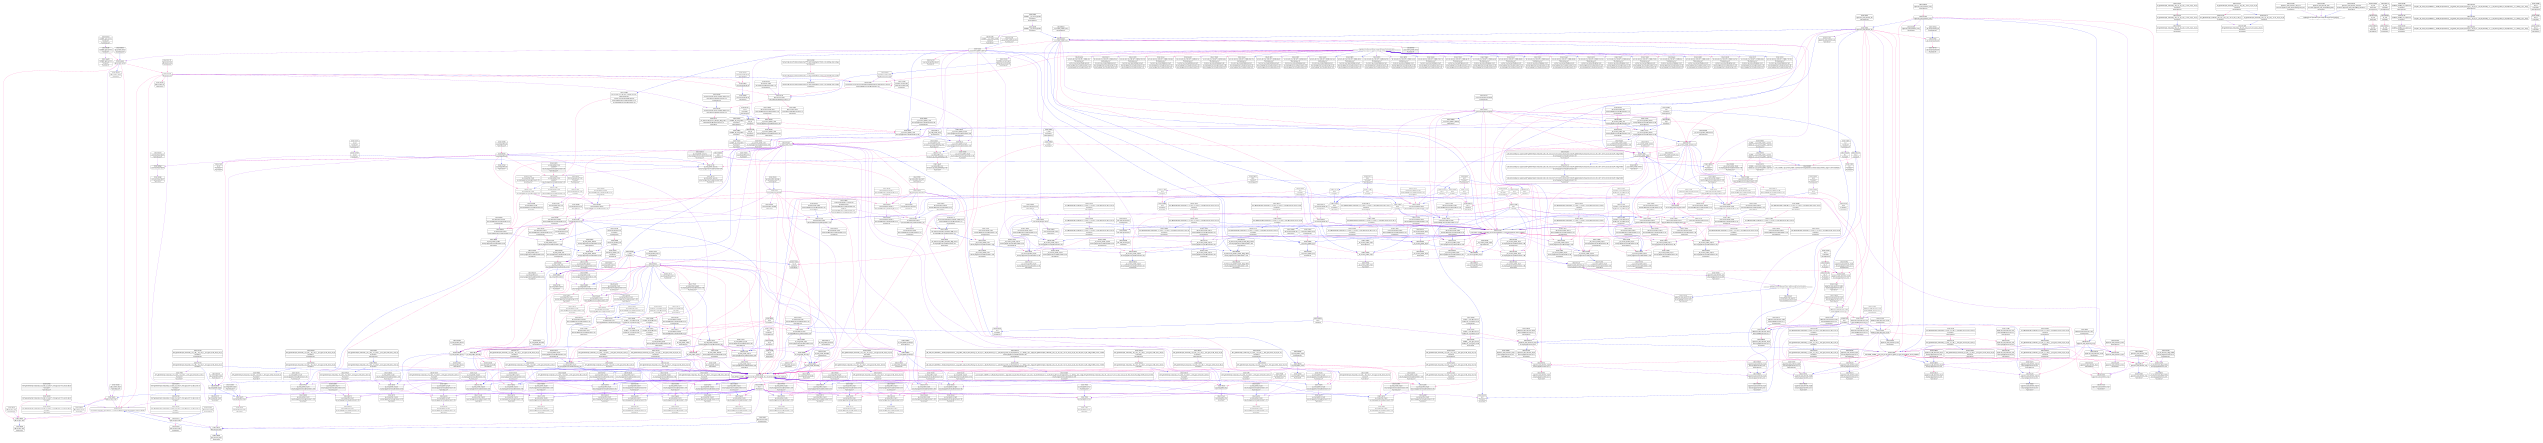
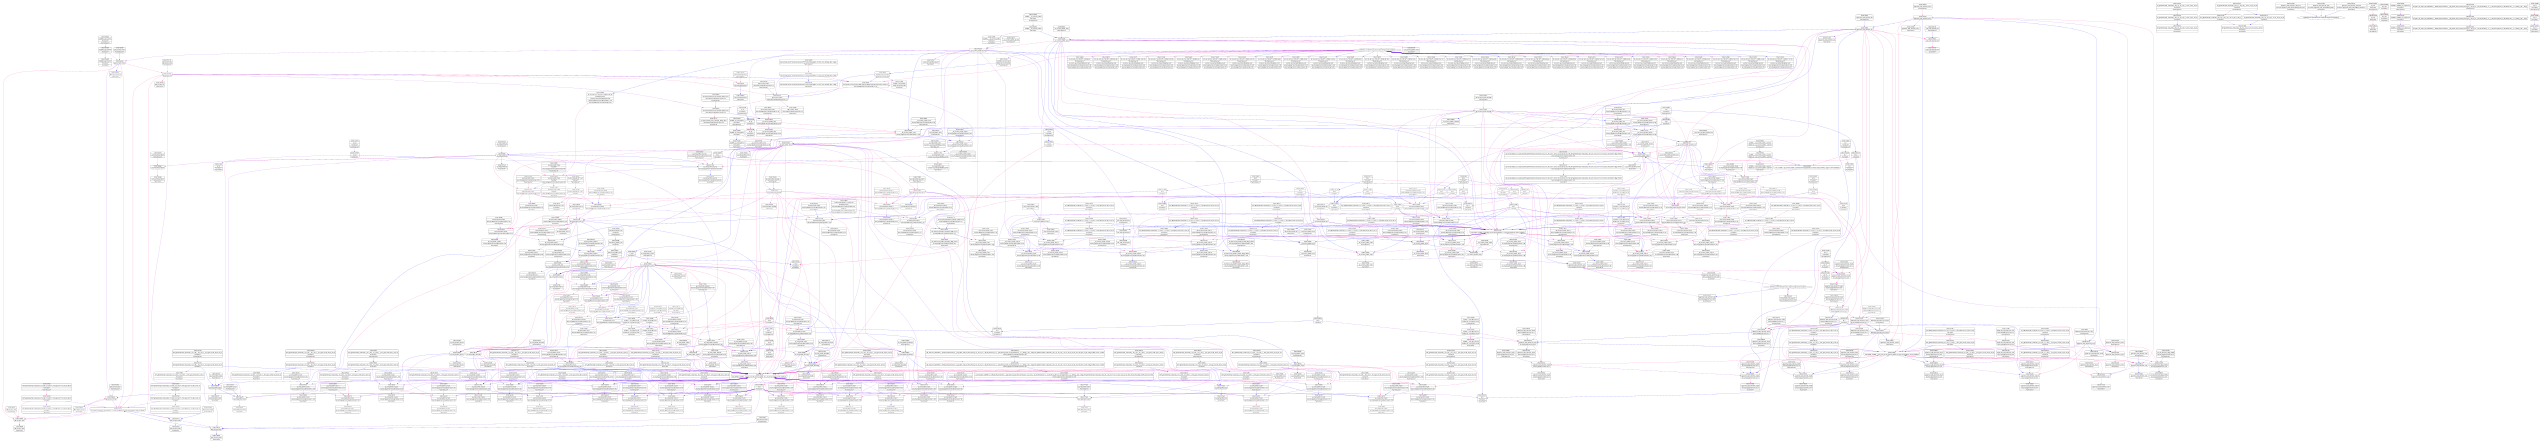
(2385, 7) -> none
